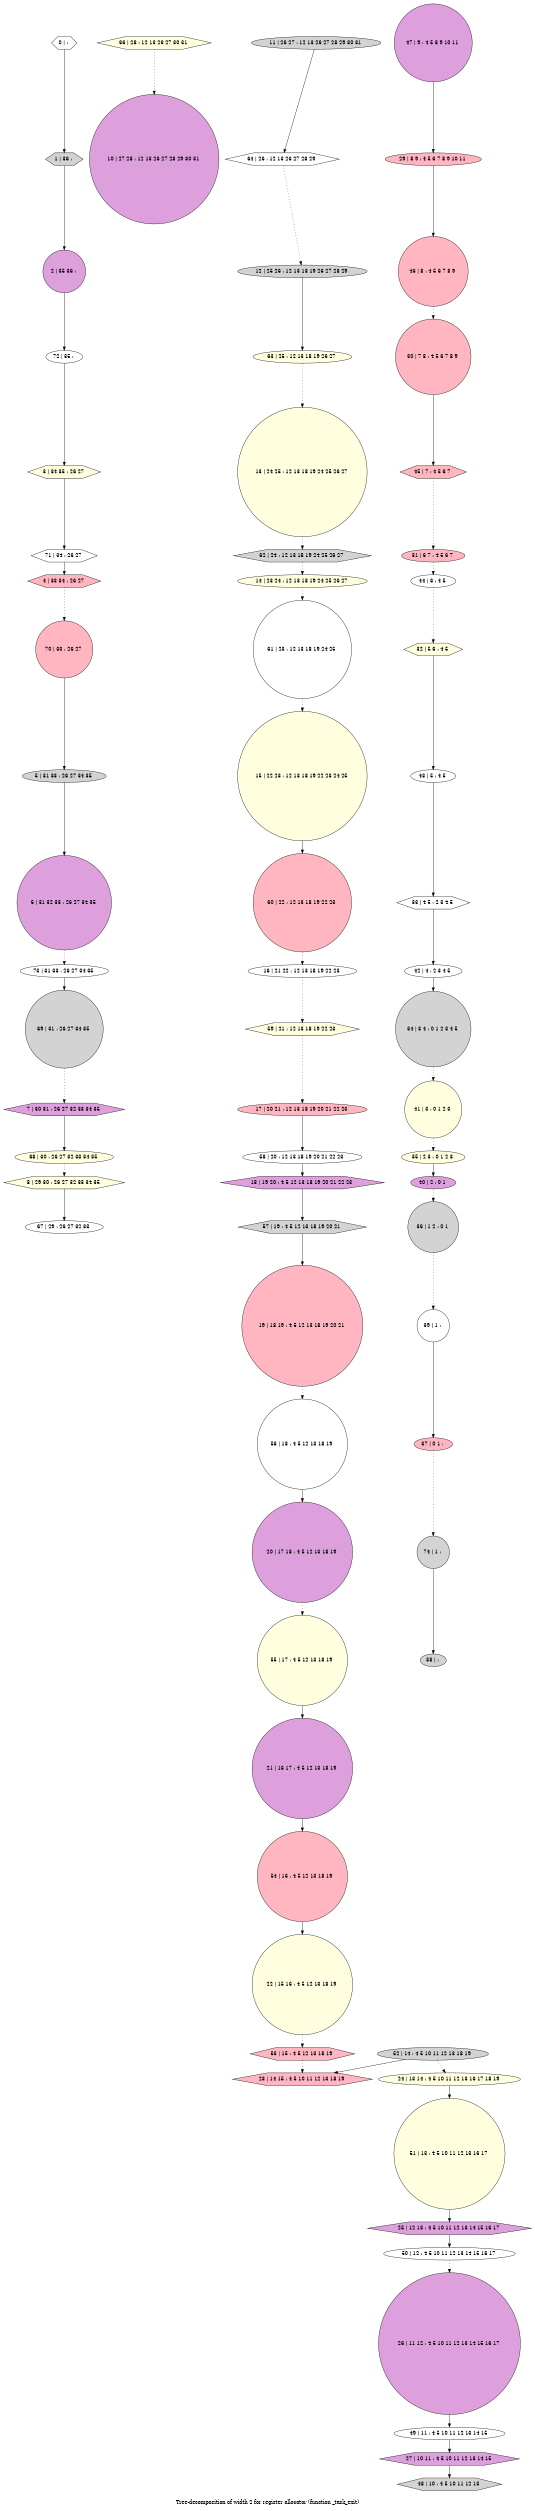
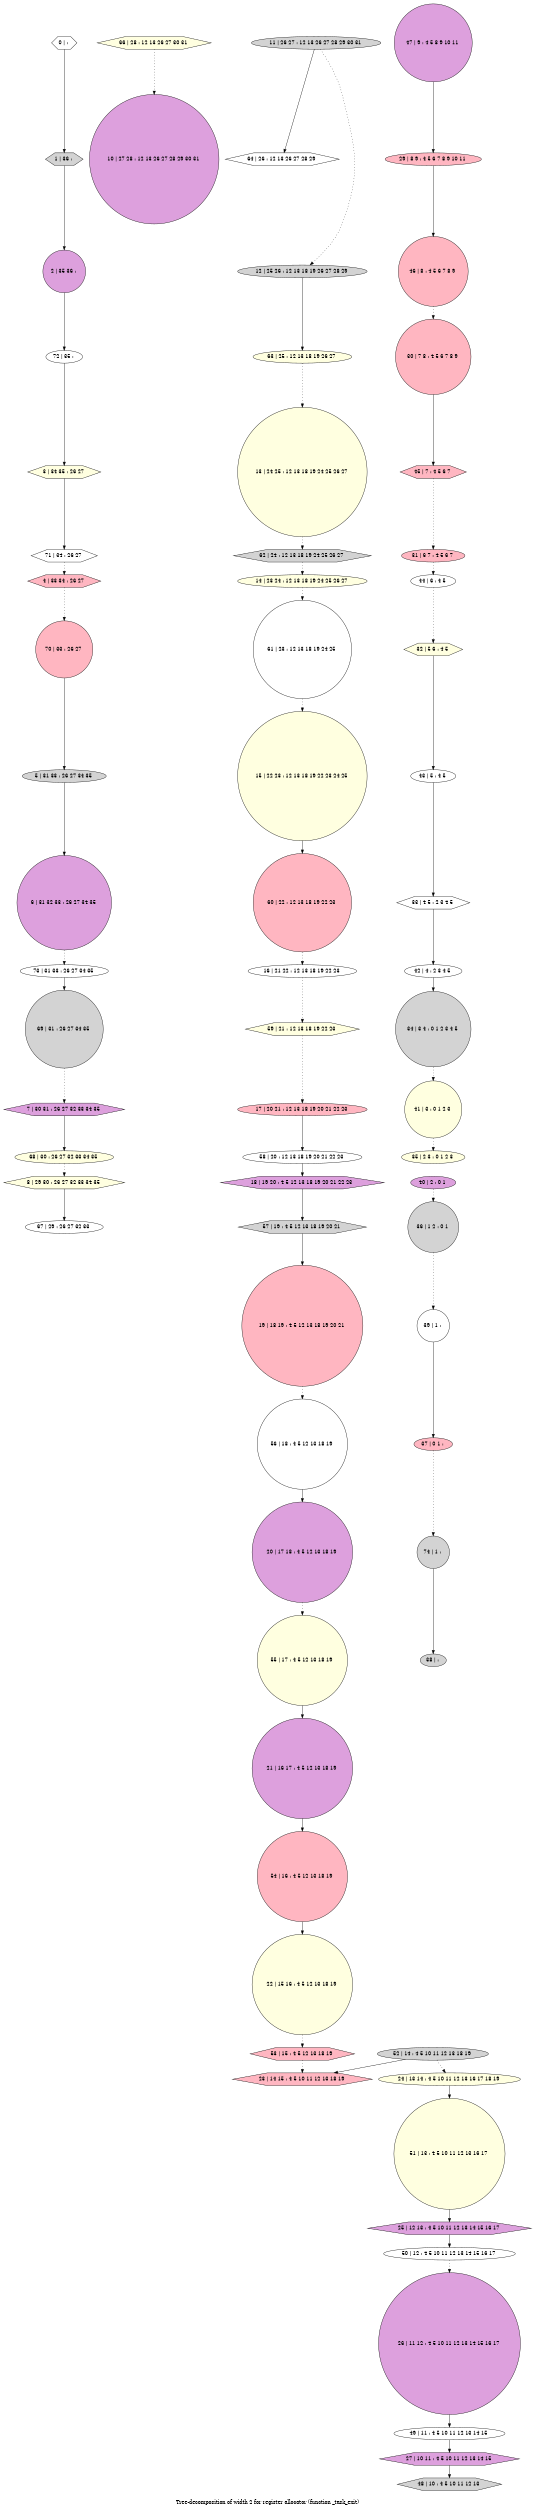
(292, 214) -> (355, 159)
(64, 567) -> (64, 567)
(433, 1168) -> none
